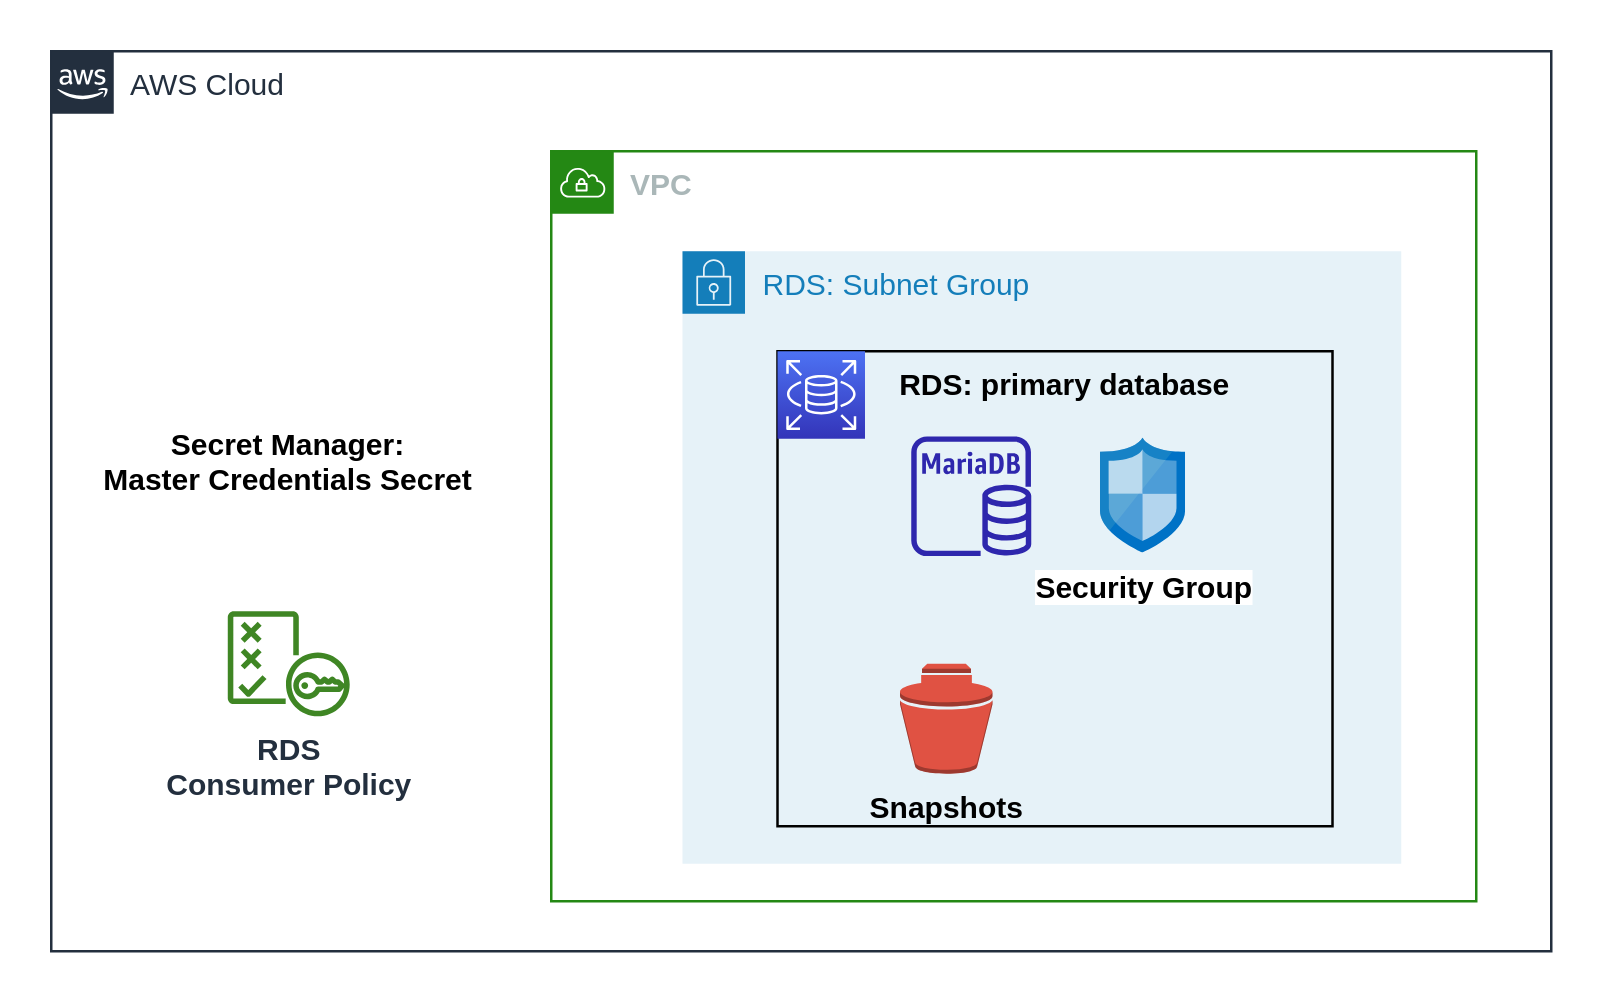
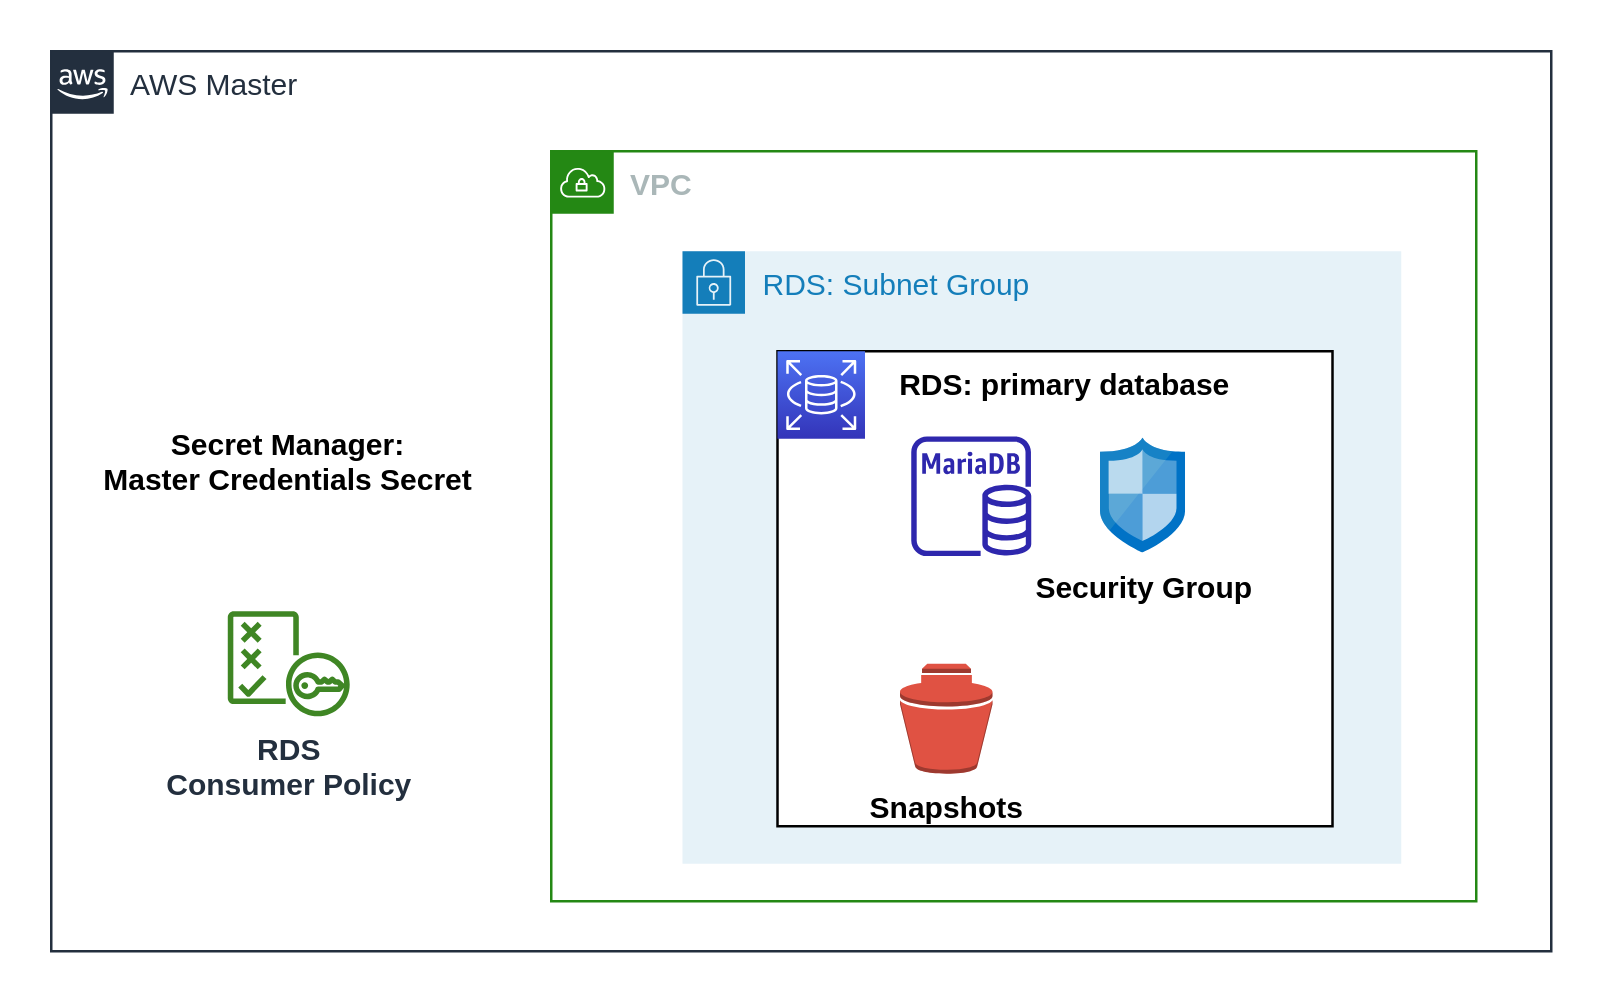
(199, 87) -> (211, 87)
(1055, 589) -> (1055, 589)
